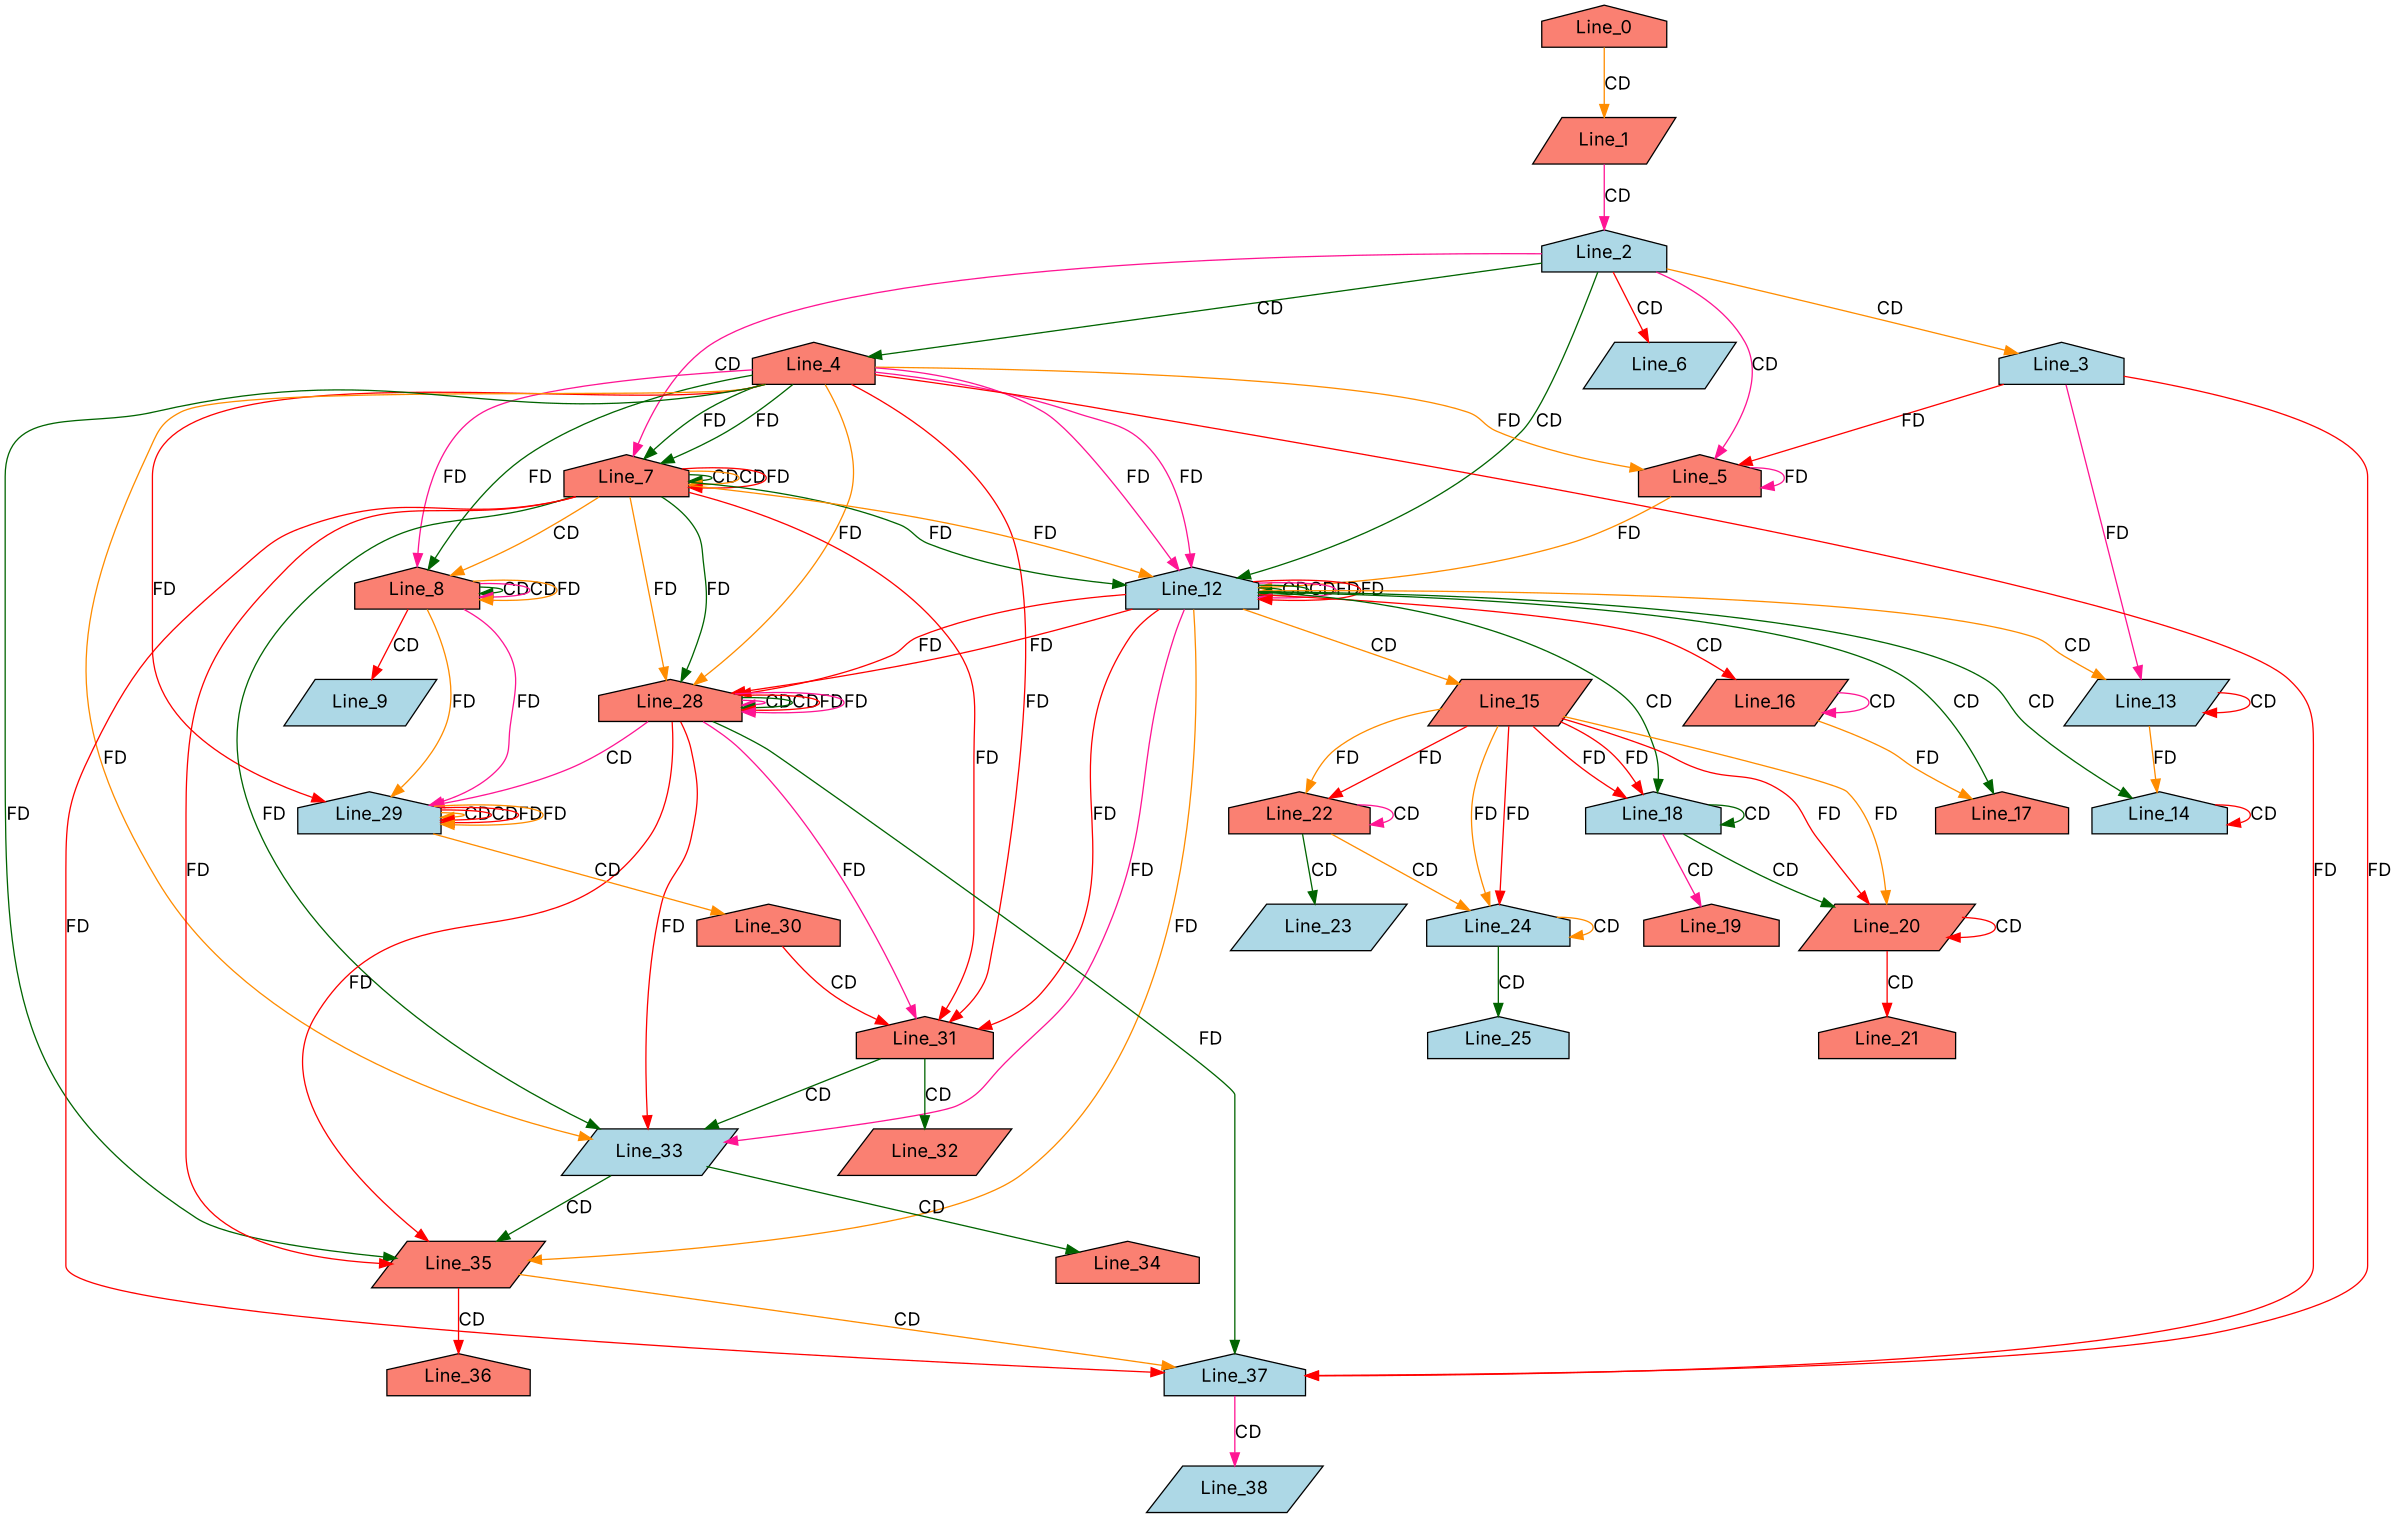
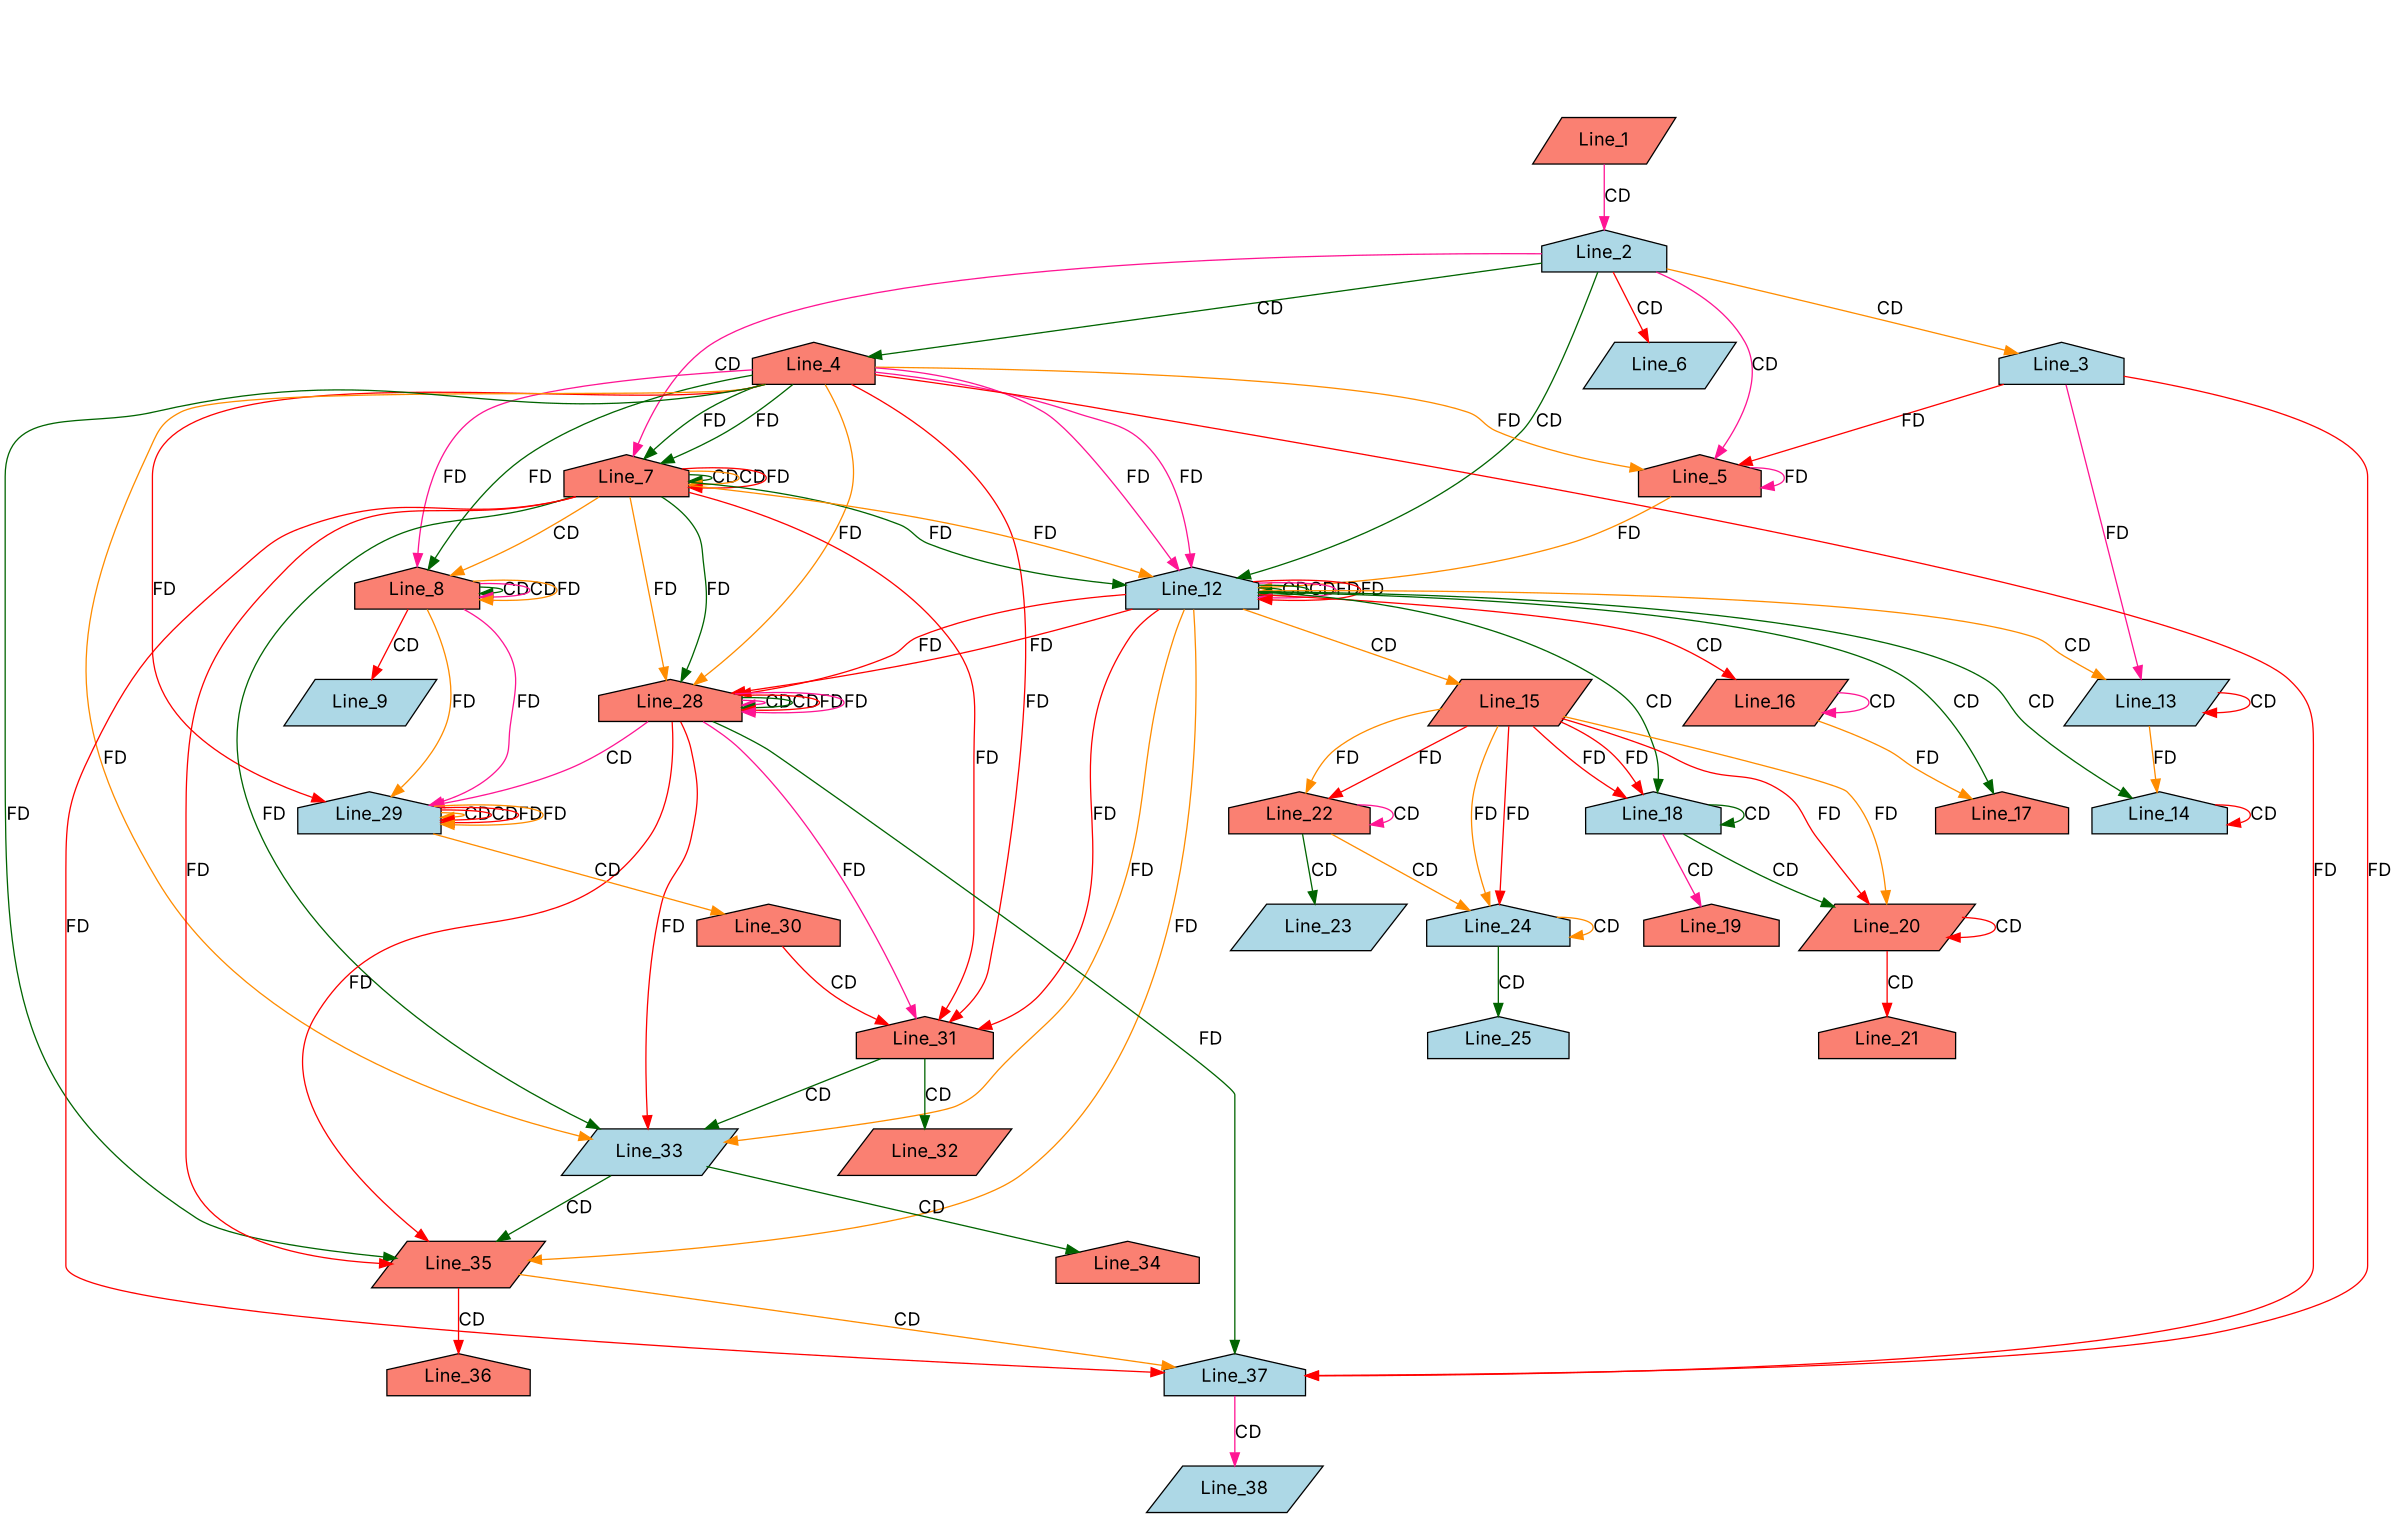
(1604, 28) -> none
(1079, 986) -> (1079, 986)
